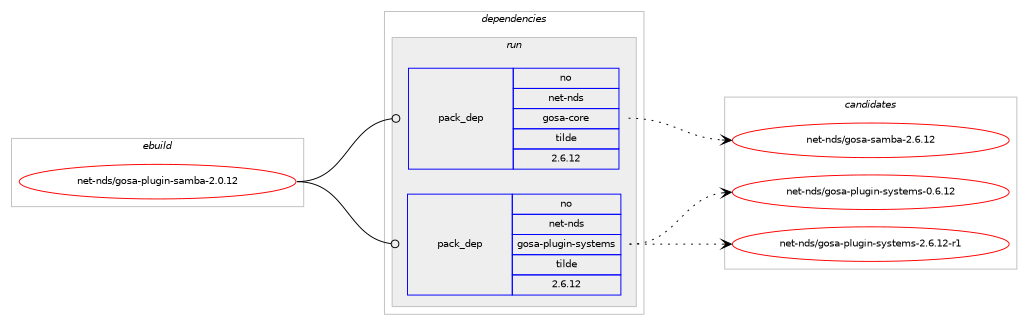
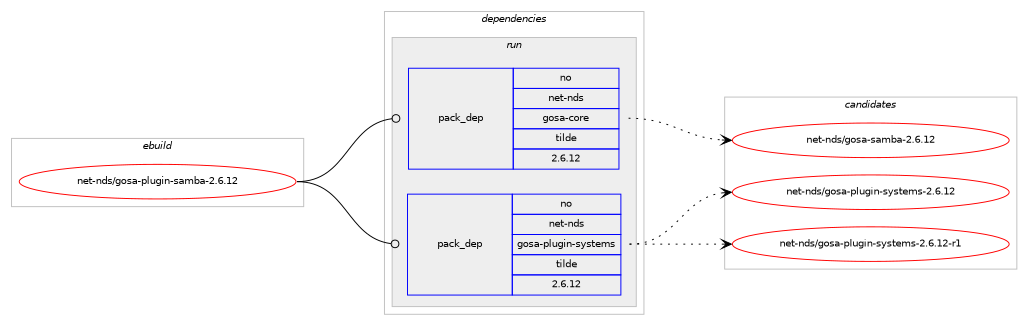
(158, 182) -> (158, 182)
(871, 192) -> (871, 192)
